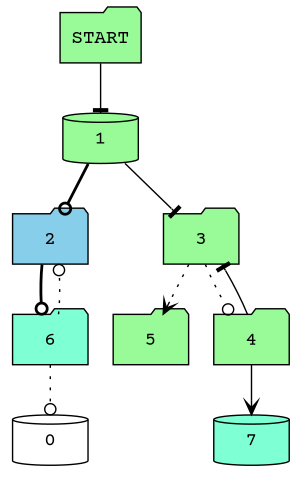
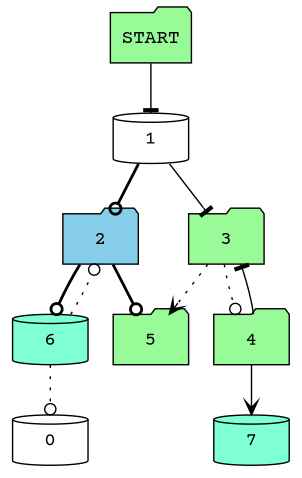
(101, 138) -> (151, 138)
none -> (123, 284)
(50, 340) -> (50, 340)
